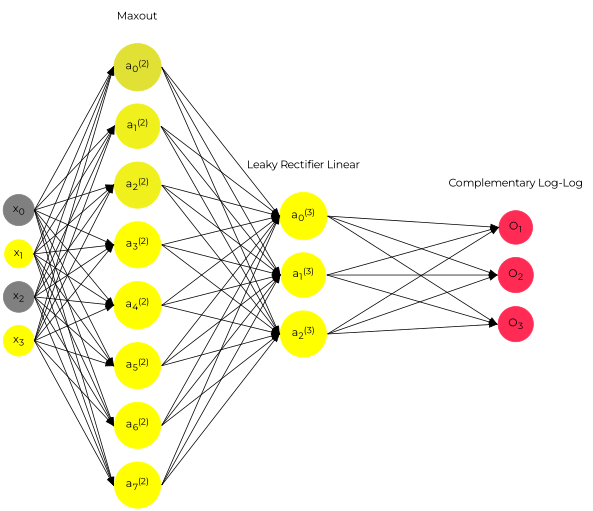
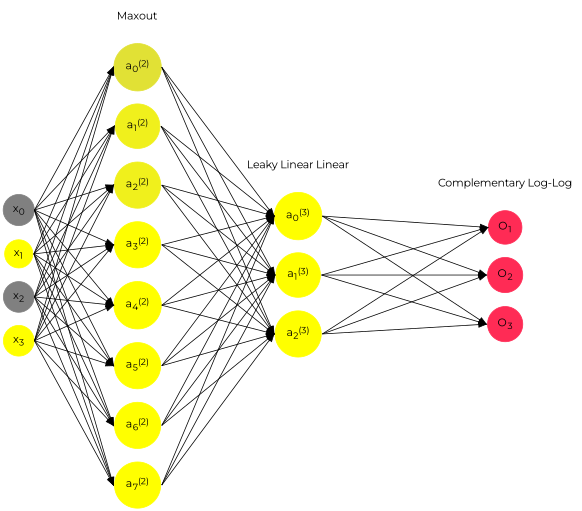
(303, 165) -> (298, 165)
